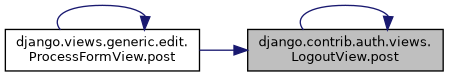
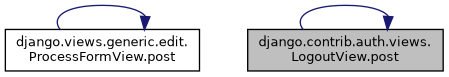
(217, 50) -> none
